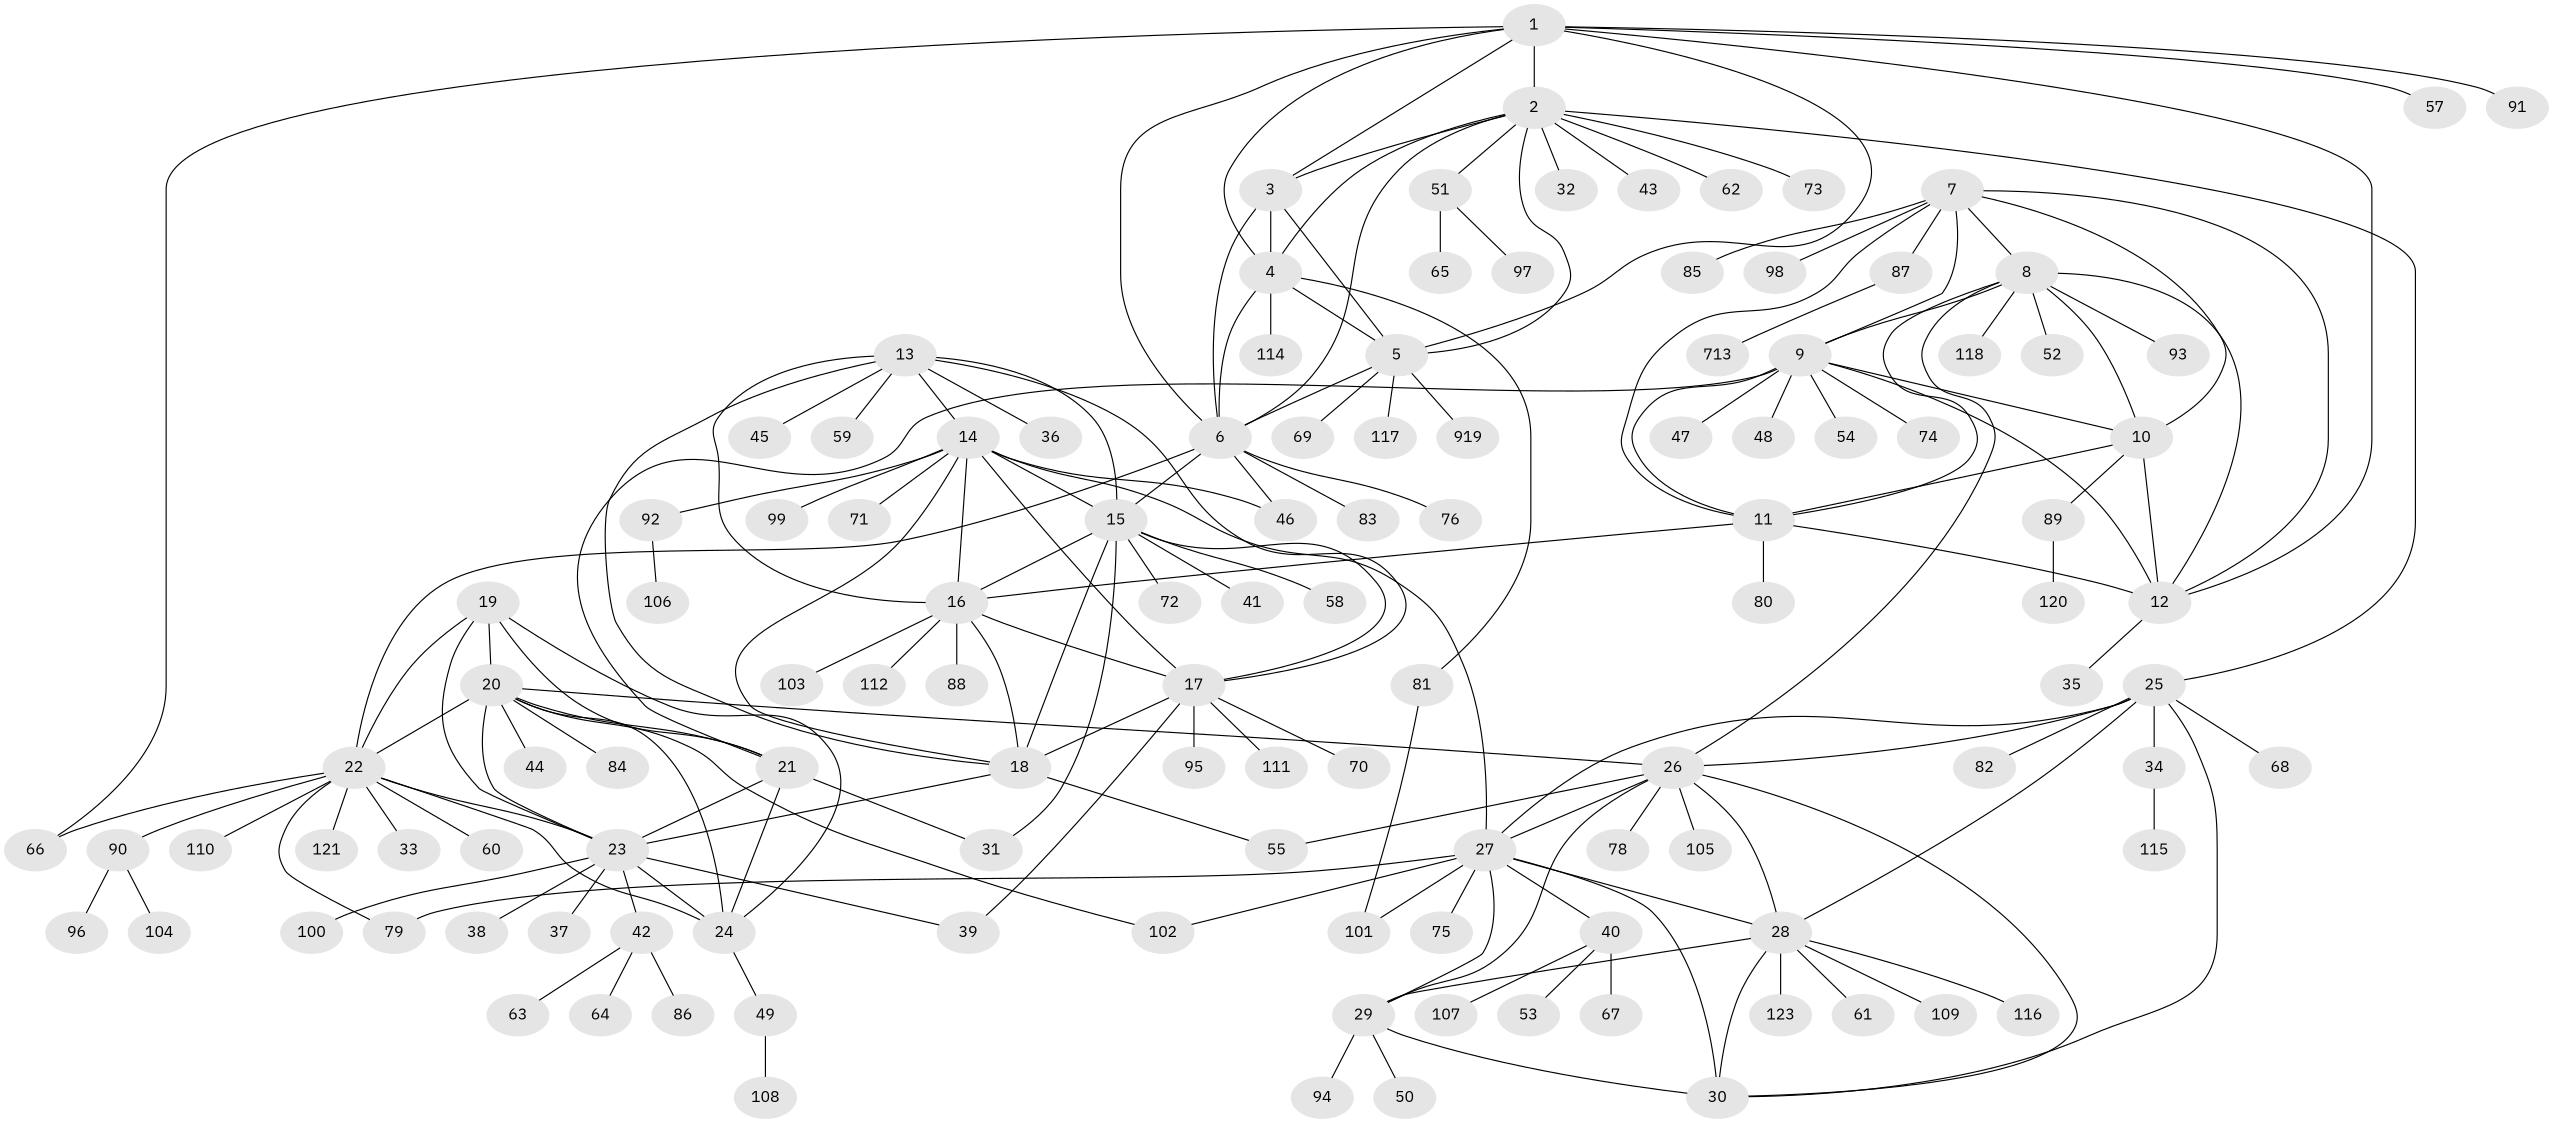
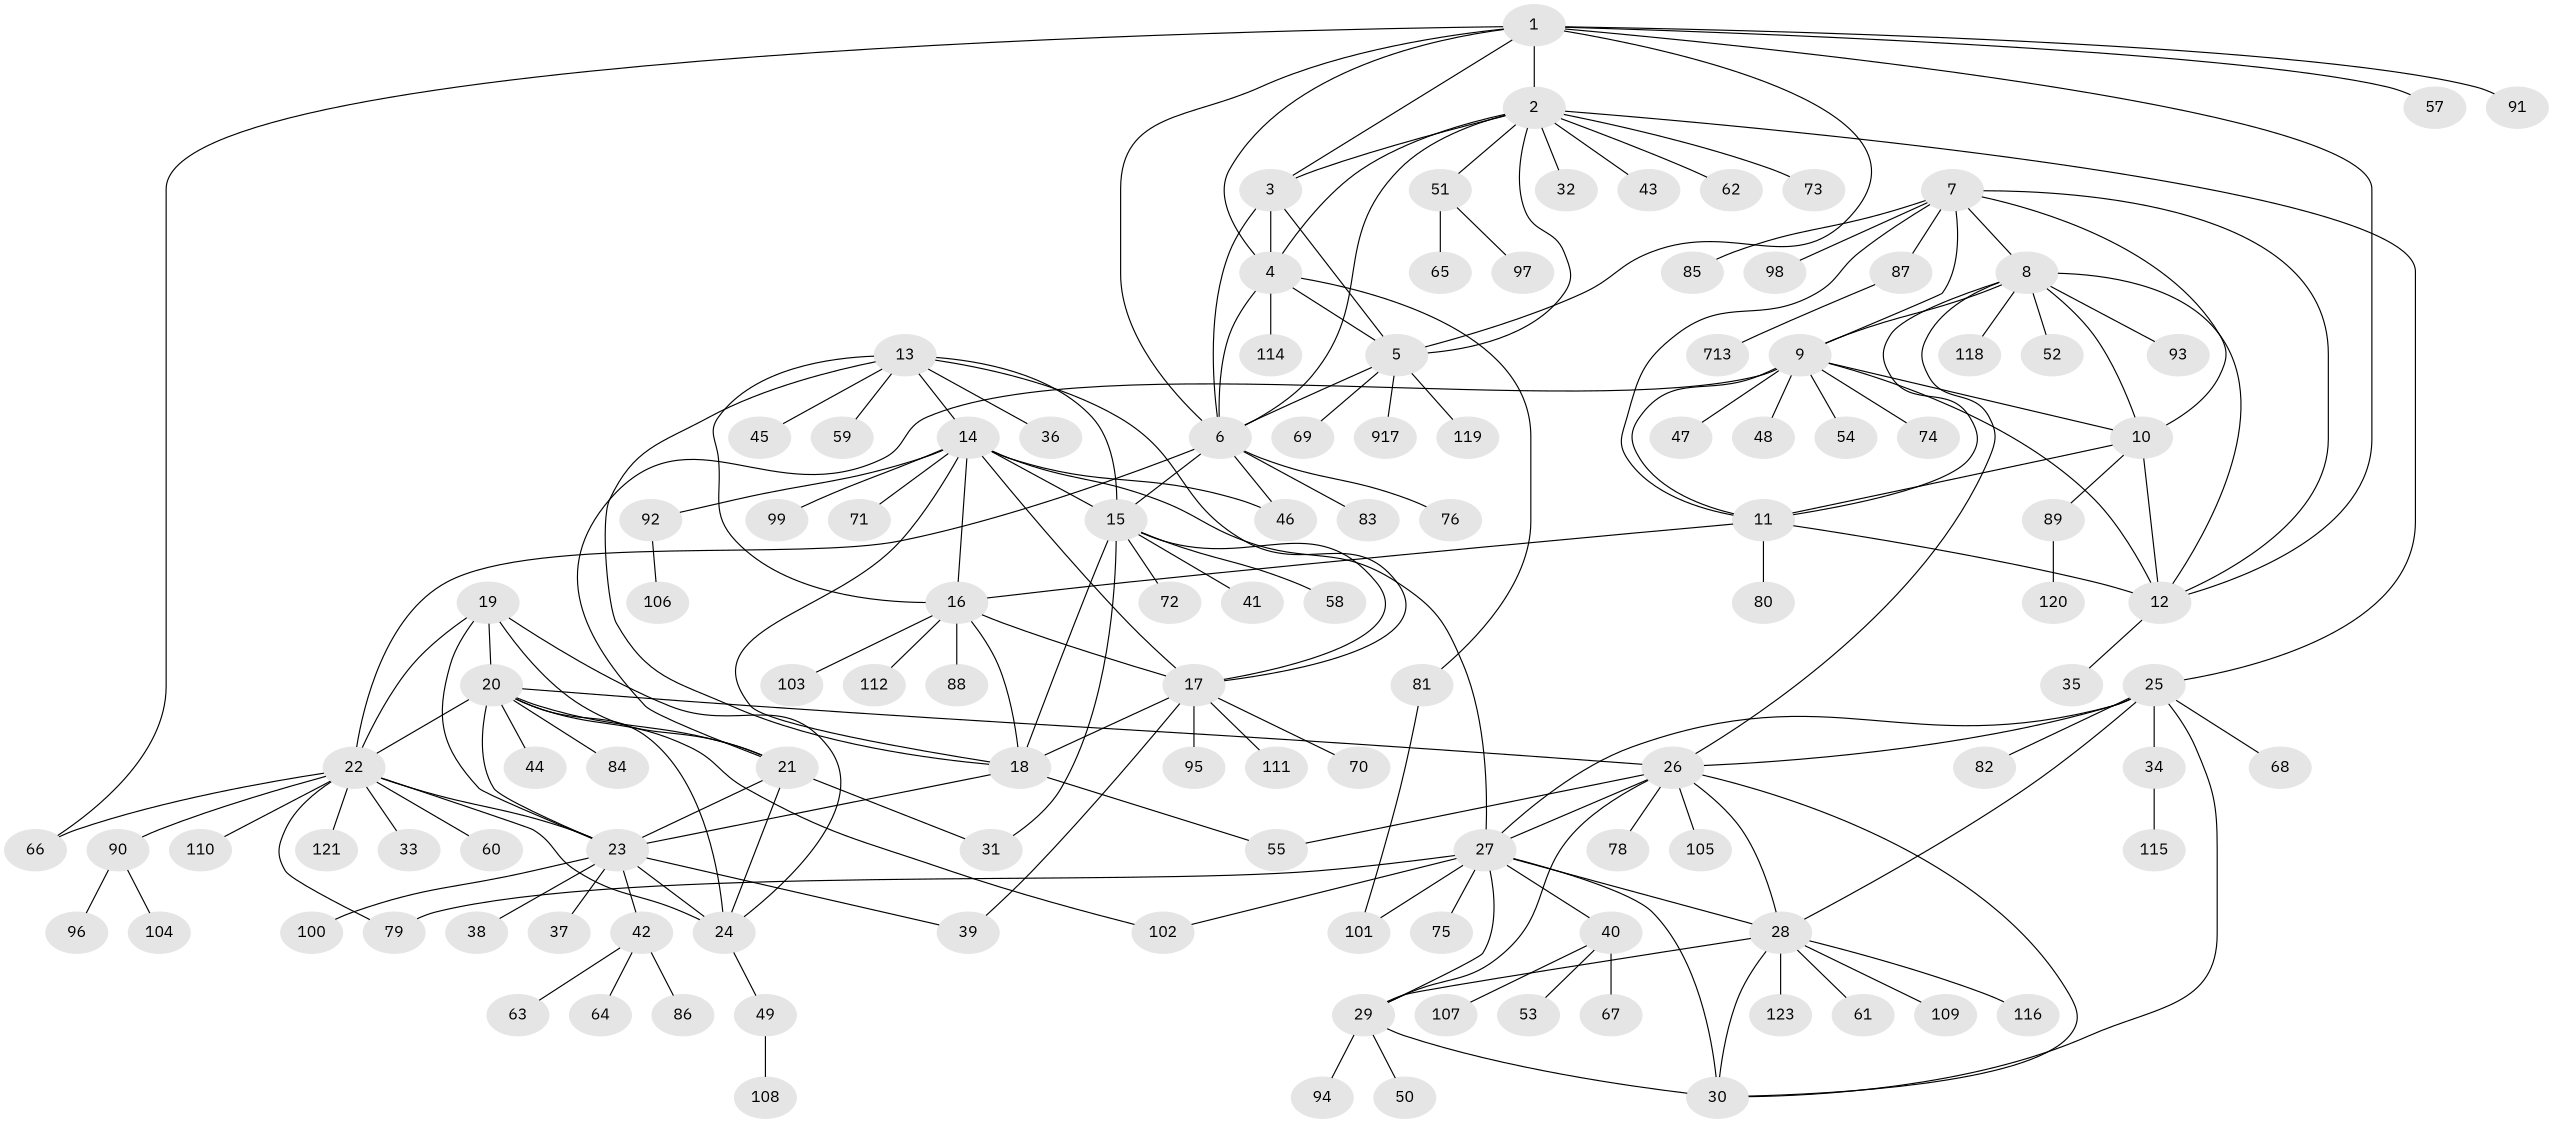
(1385, 438) -> (1385, 438)
(1468, 438) -> (1468, 438)
(1036, 561) -> none
